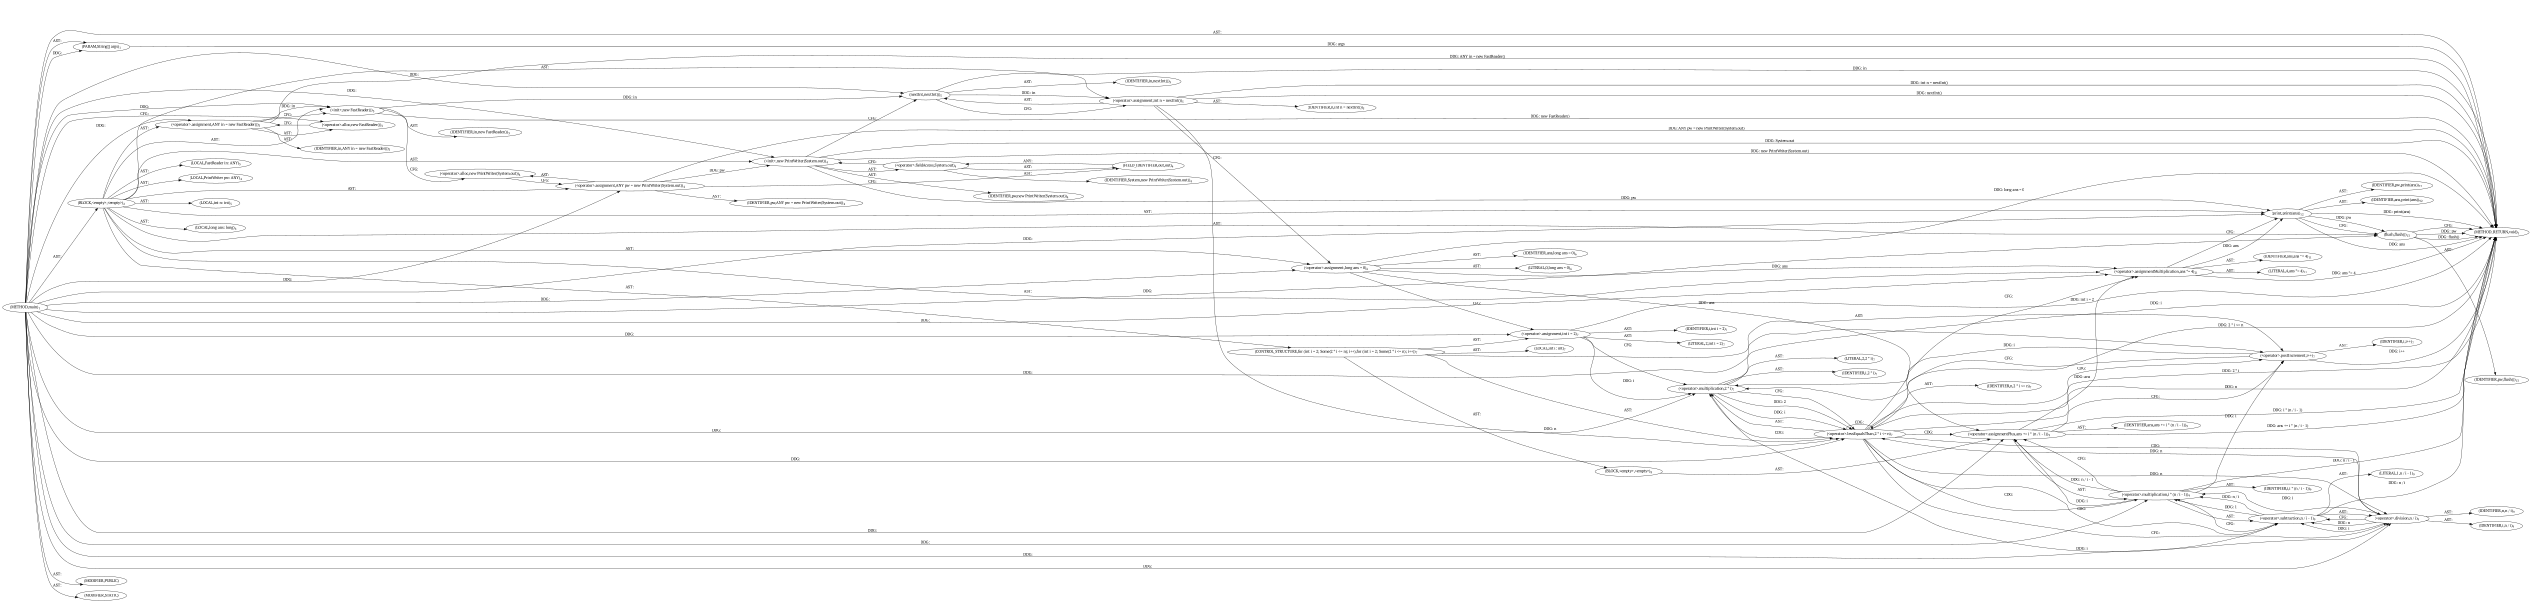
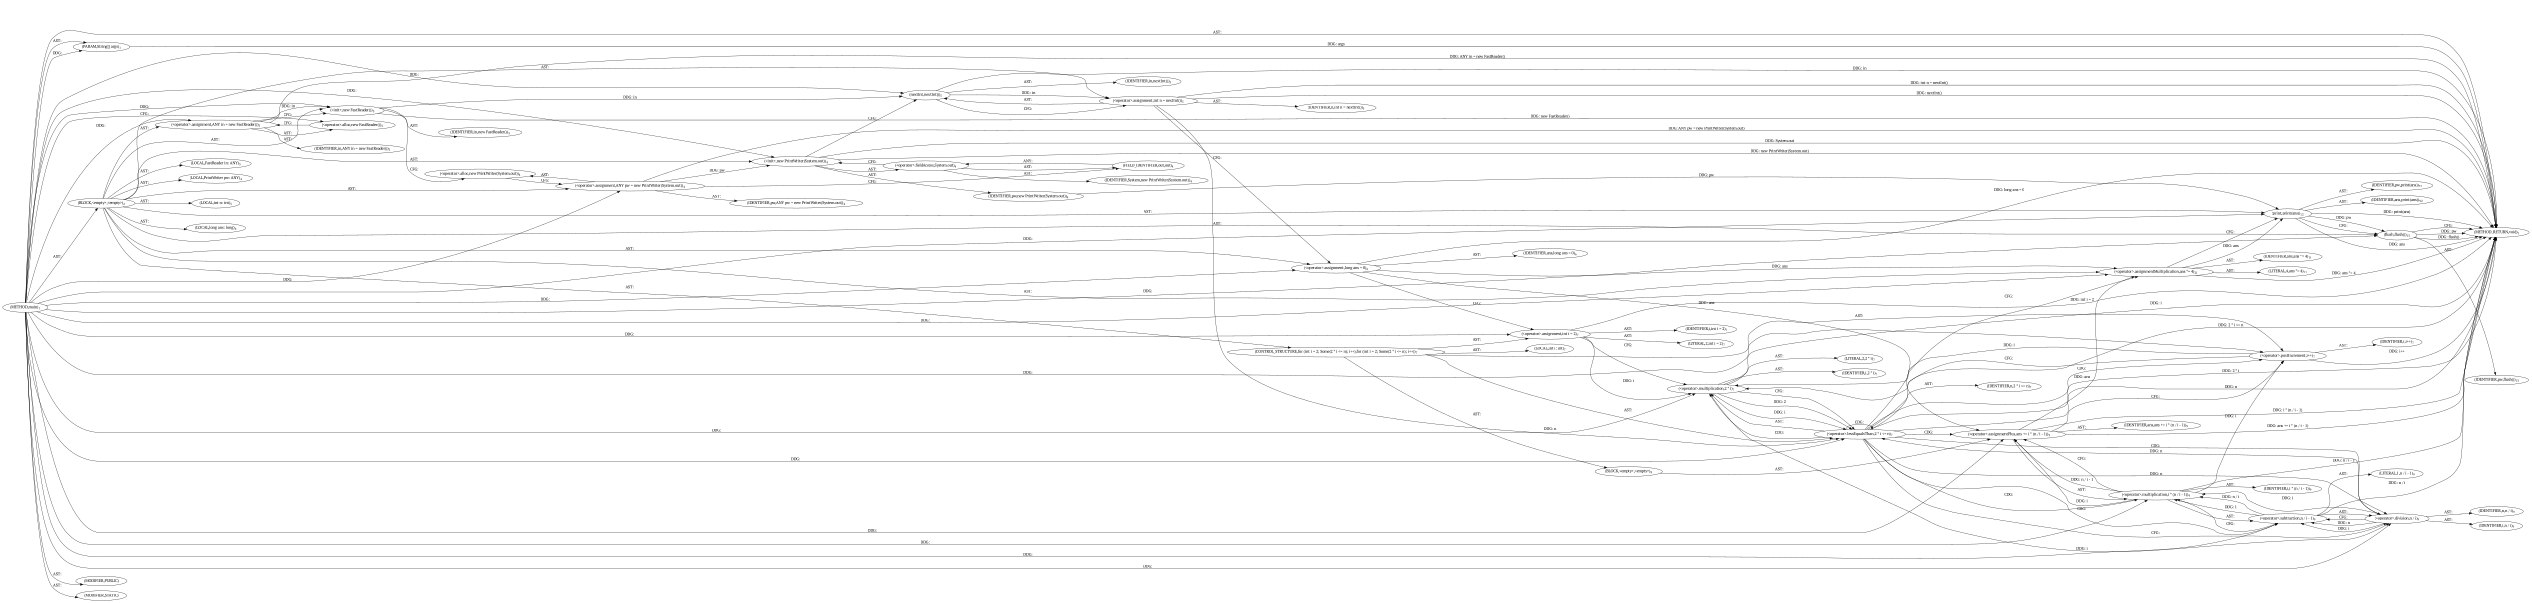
(1535, 200) -> (1678, 177)
(1550, 268) -> none
